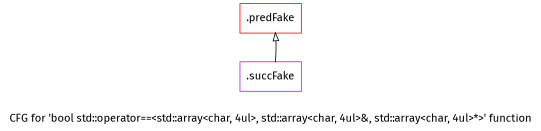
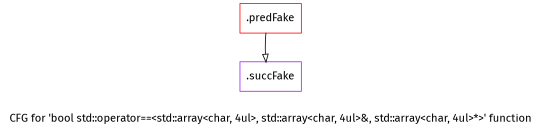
(276, 52) -> (265, 43)
